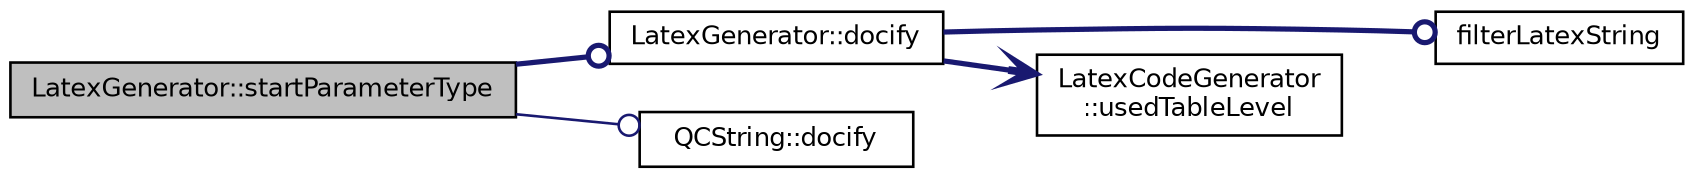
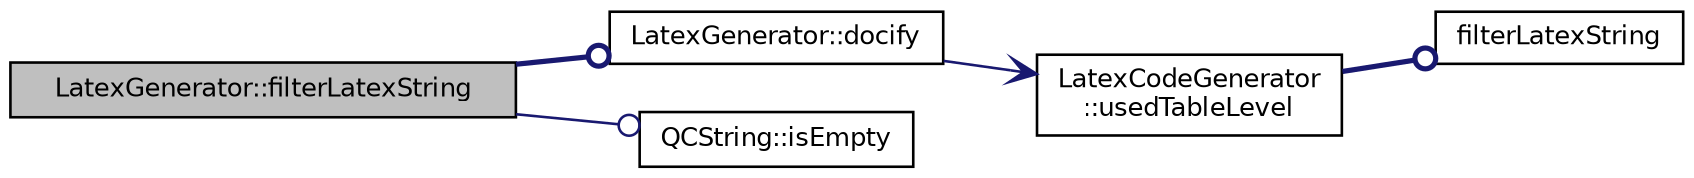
(1179, 28) -> (1379, 66)
(977, 66) -> (977, 66)
(263, 90) -> (263, 90)
(776, 139) -> (776, 139)
